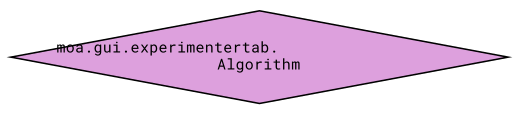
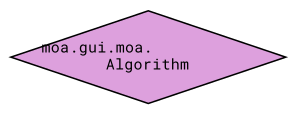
(259, 57) -> (148, 57)
